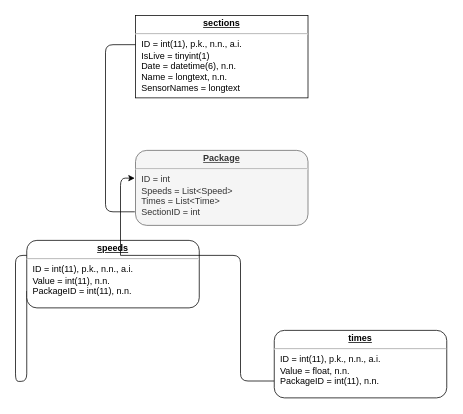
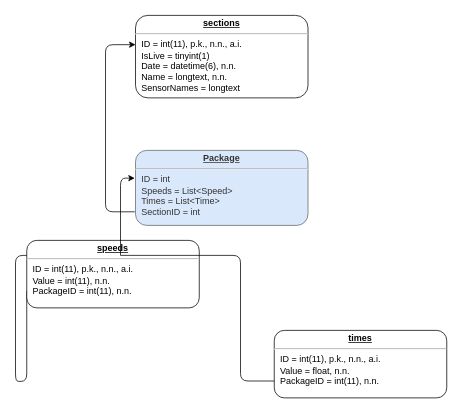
(131, 45) -> (129, 45)
(222, 57) -> (222, 57)
(222, 188) -> (222, 188)
